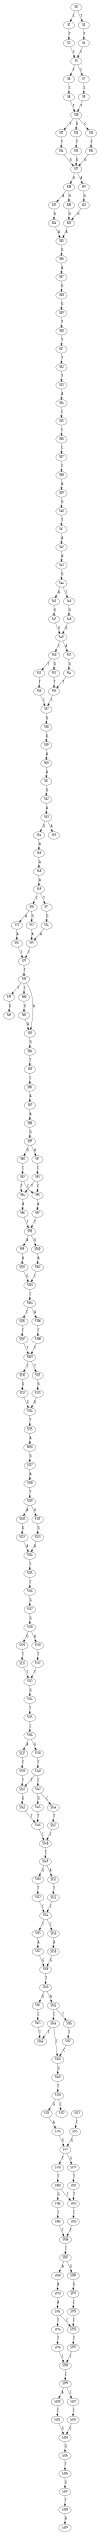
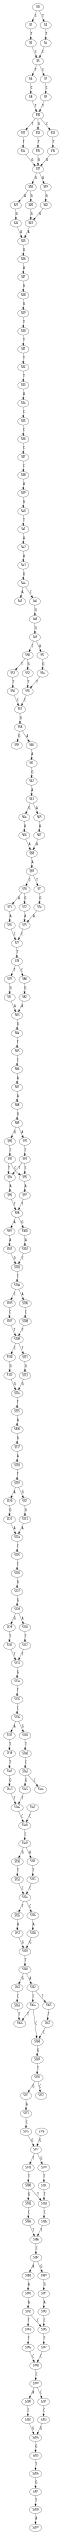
(54, 619) -> none
(46, 753) -> (25, 736)
none -> (39, 835)
(33, 1005) -> (13, 1006)
(31, 1780) -> none
(53, 1816) -> none
(52, 2122) -> (26, 2104)
(74, 2303) -> (45, 2303)
